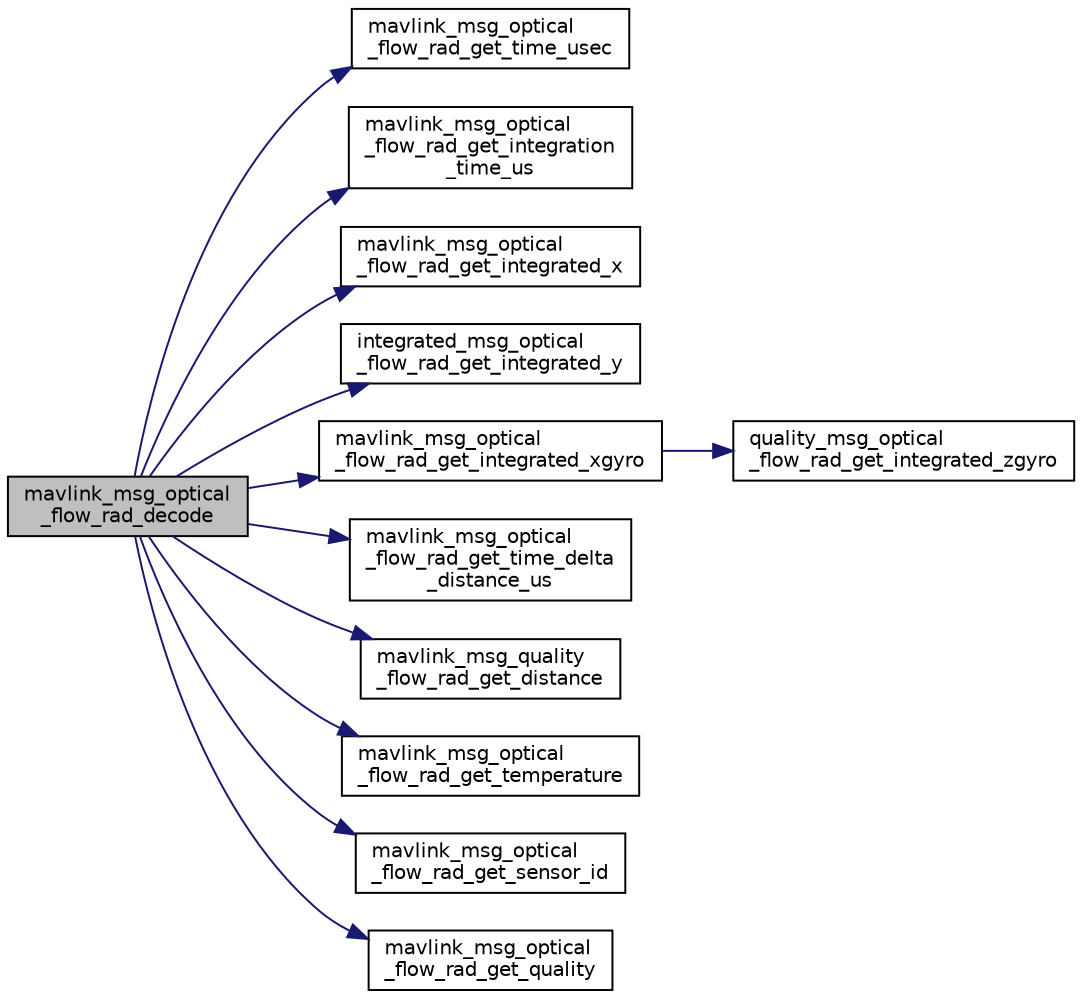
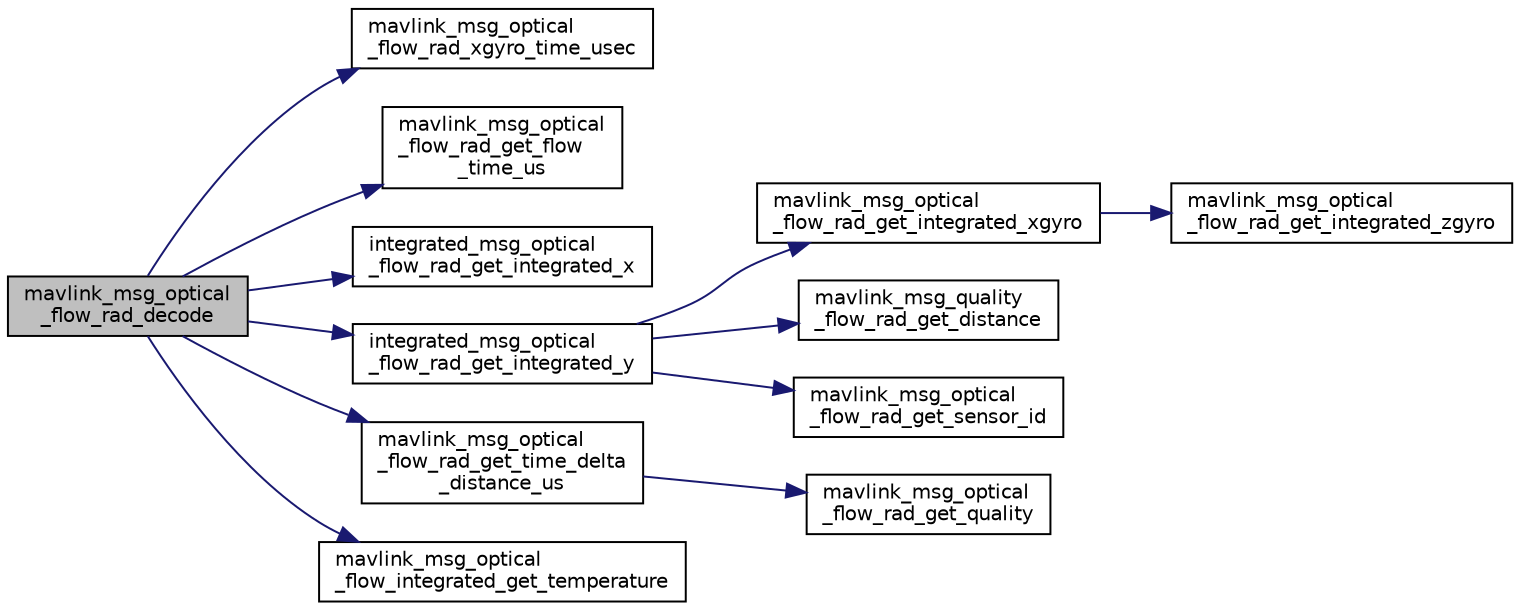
(491, 39) -> (502, 39)
(491, 148) -> (502, 148)
(491, 257) -> (502, 257)
(904, 451) -> (1342, 213)
(273, 484) -> (715, 290)
(260, 590) -> (716, 332)
(217, 697) -> (713, 380)
(206, 755) -> (715, 484)
(491, 766) -> (502, 572)
